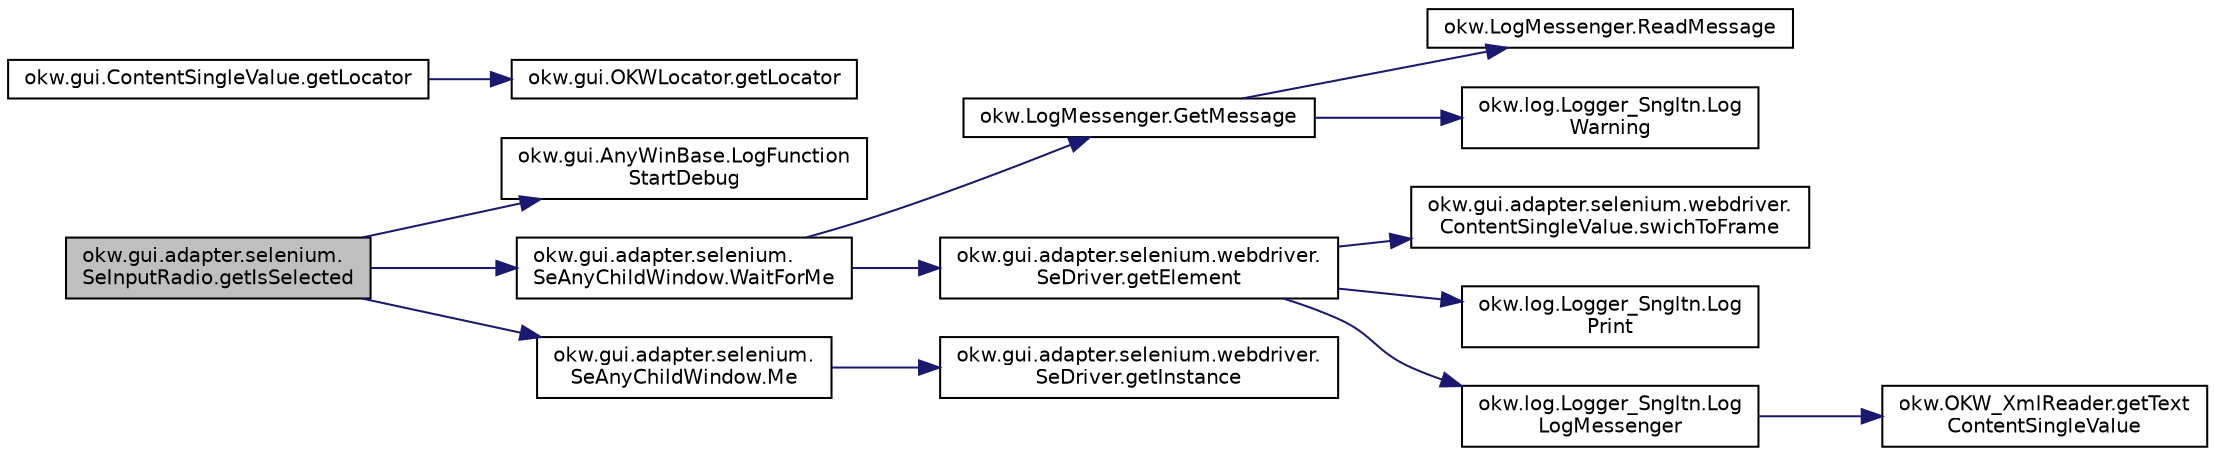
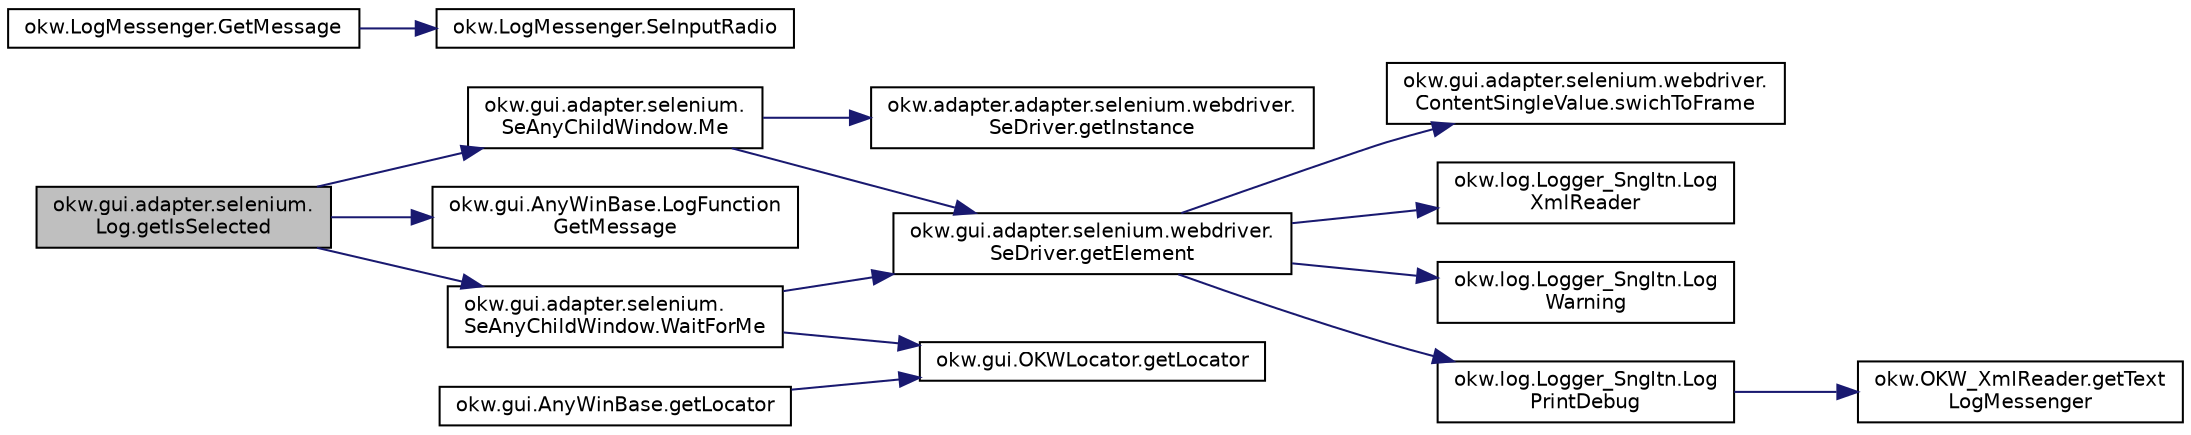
(1610, 28) -> (615, 28)
(218, 79) -> (615, 406)
(1378, 118) -> (1354, 270)
(684, 169) -> (615, 217)
none -> (843, 178)
(939, 195) -> (841, 338)
(218, 268) -> (184, 217)
(1610, 317) -> (1586, 193)
(1139, 368) -> (1092, 118)
(1610, 416) -> (1586, 392)
(2045, 416) -> (2020, 392)
